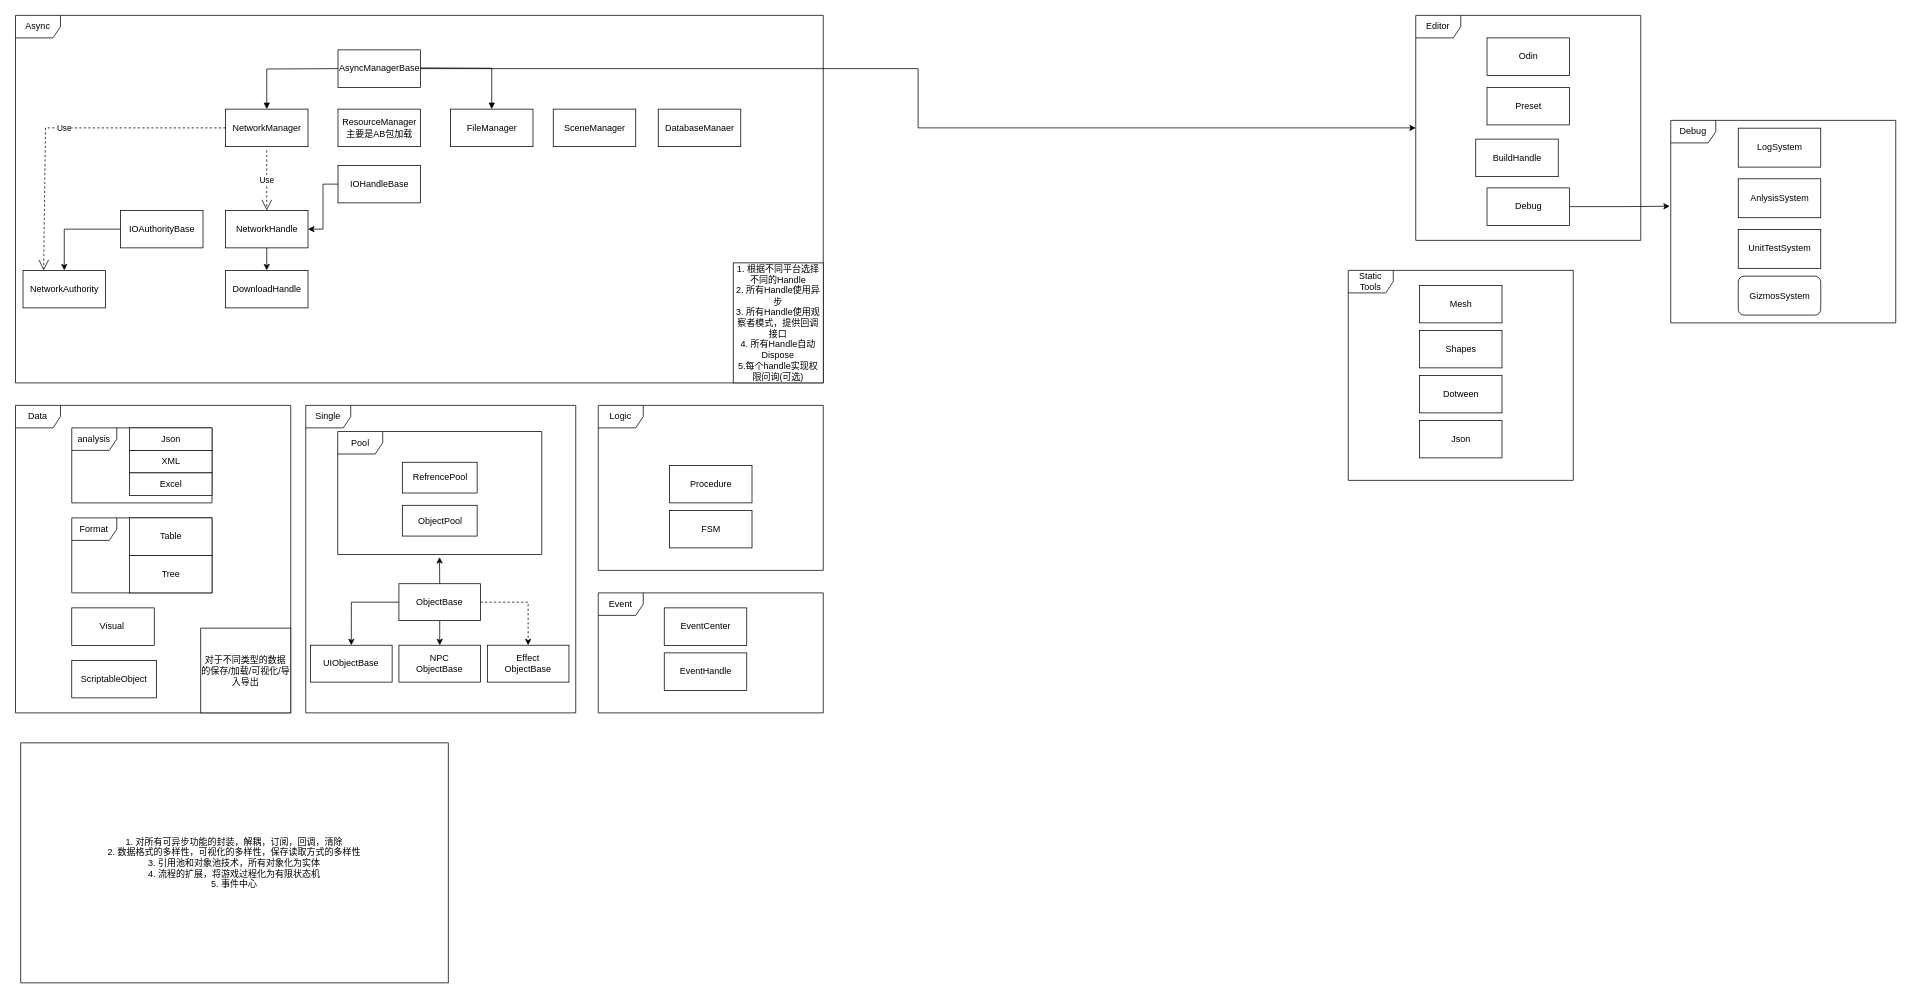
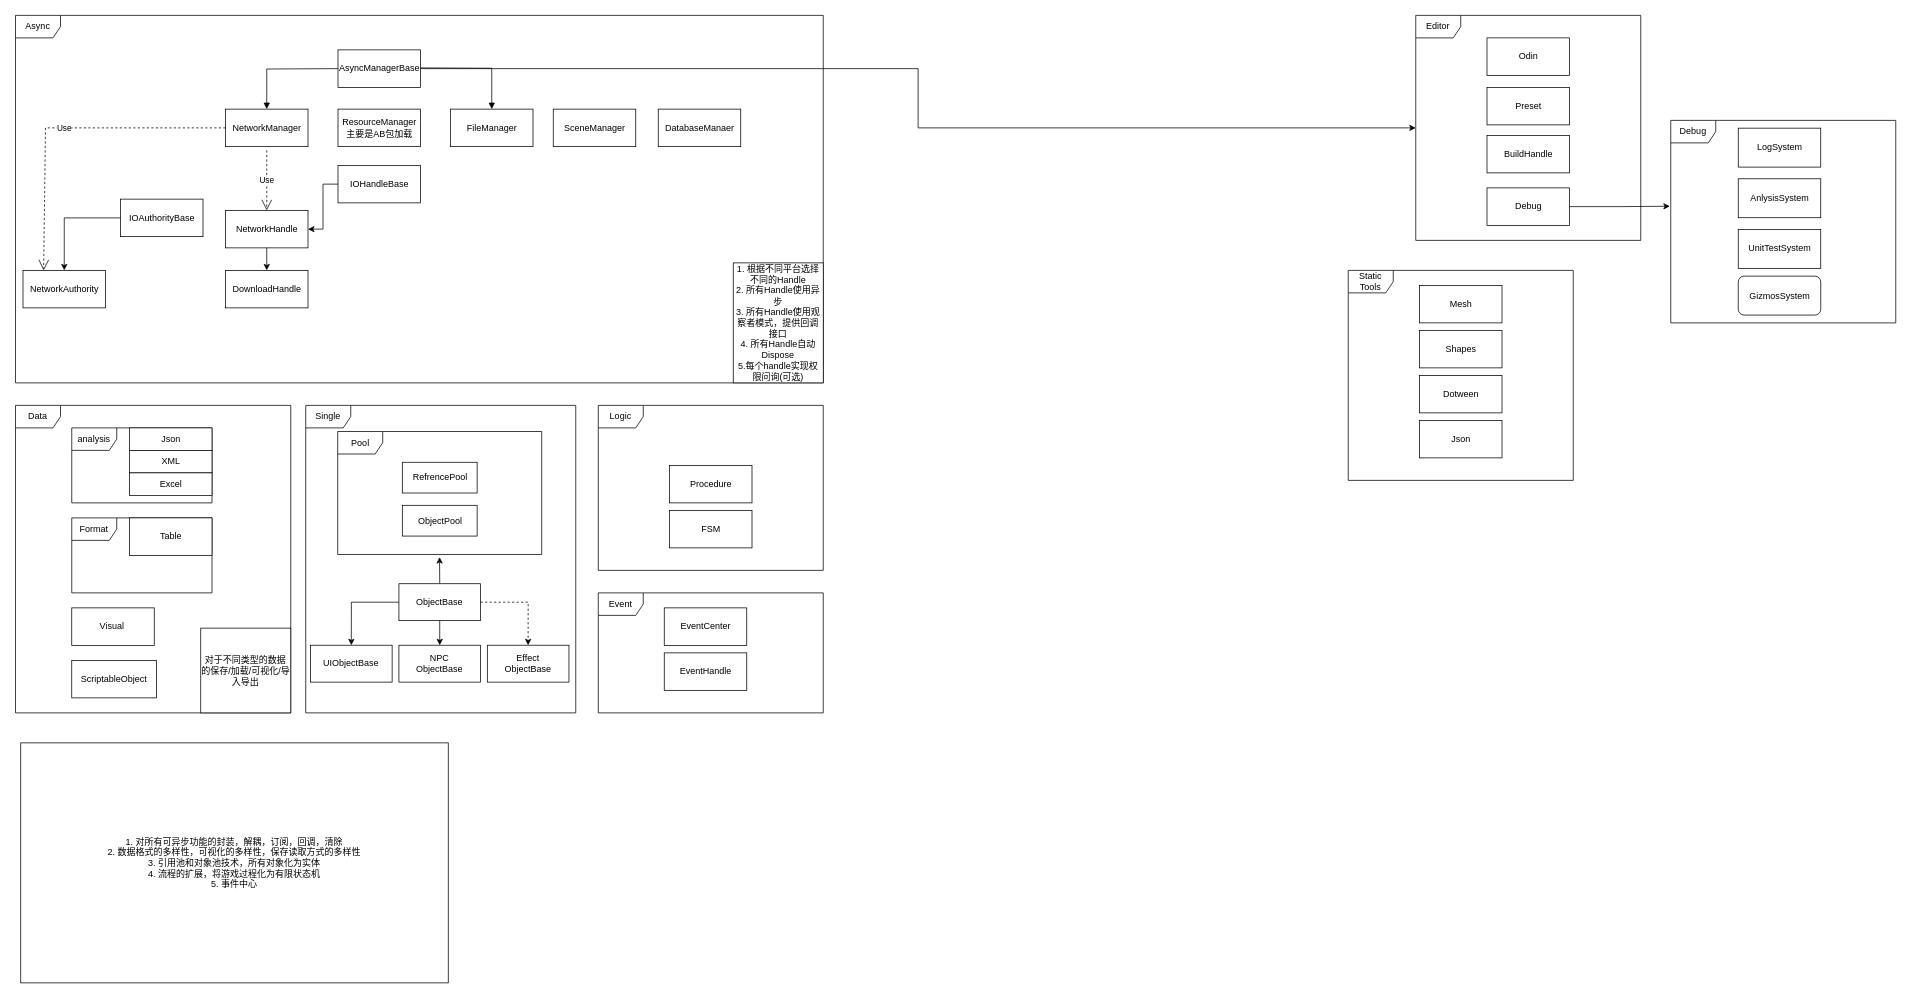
(1517, 158) -> (1528, 154)
(162, 229) -> (162, 218)
(171, 574) -> none
